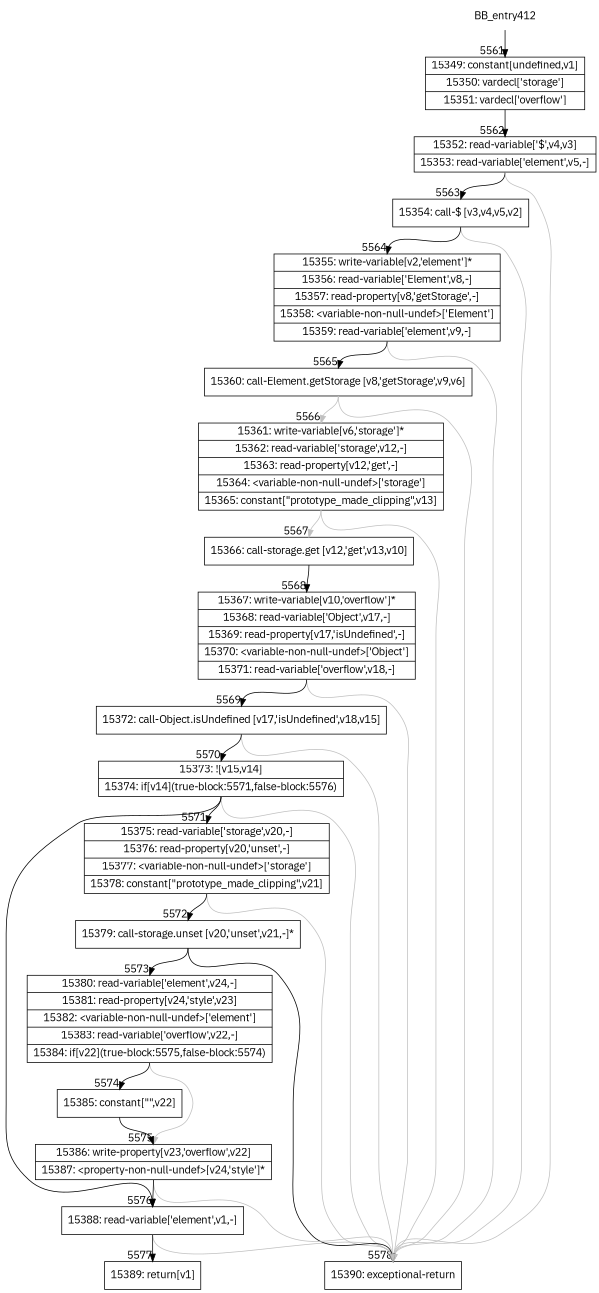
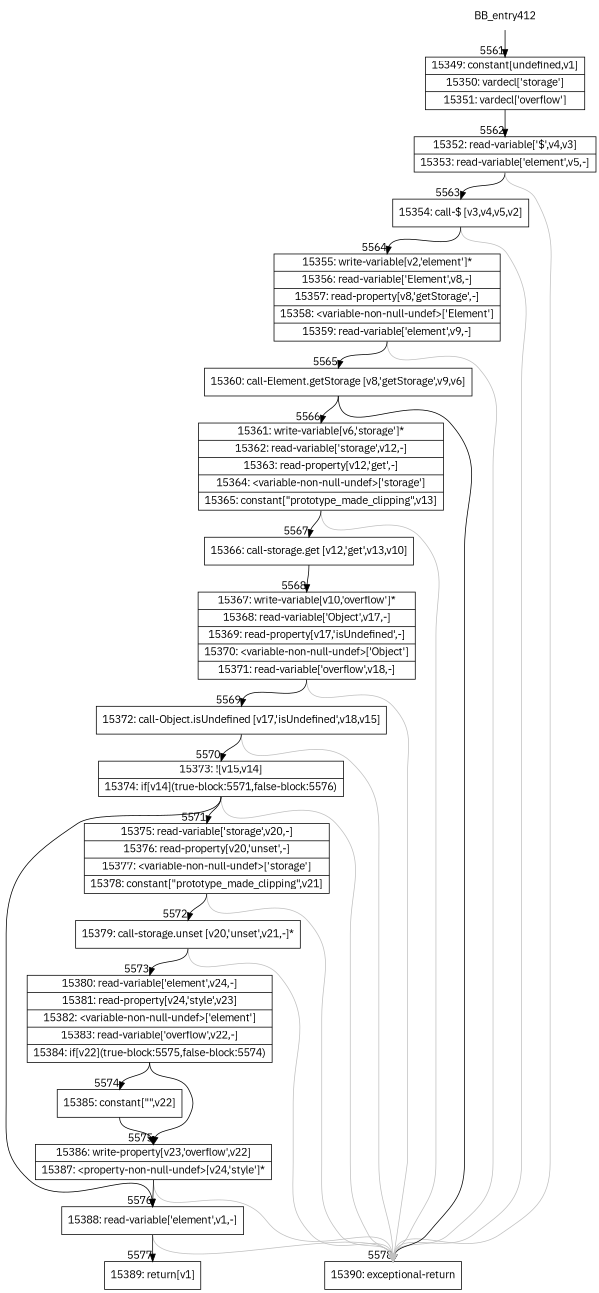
(333, 407) -> (333, 407)
(317, 521) -> (317, 521)
(464, 786) -> (464, 786)
(293, 1096) -> (293, 1096)
(192, 1098) -> (192, 1098)
